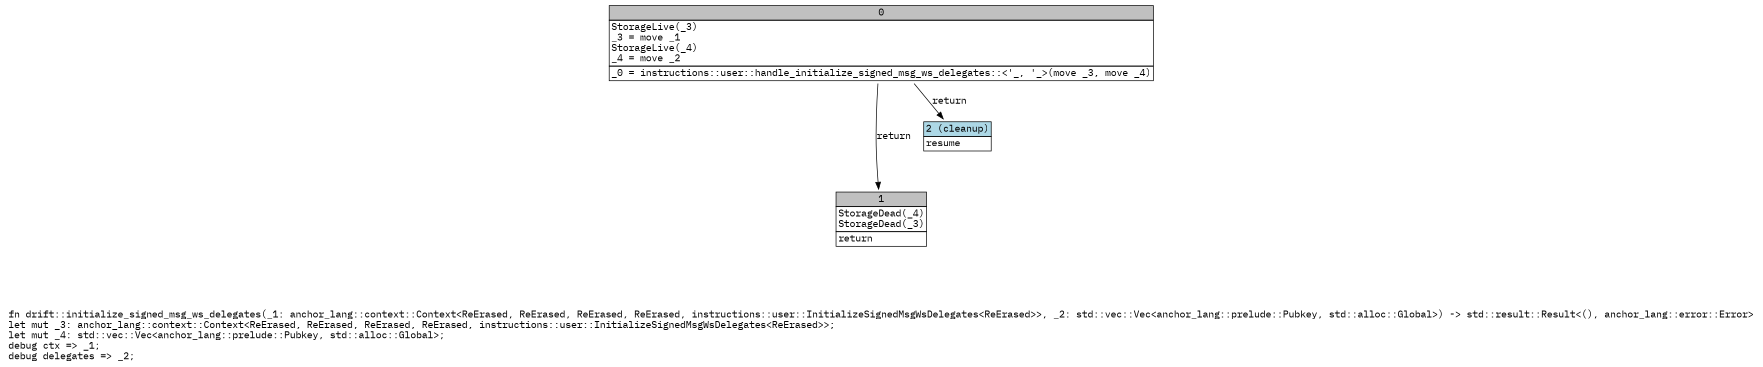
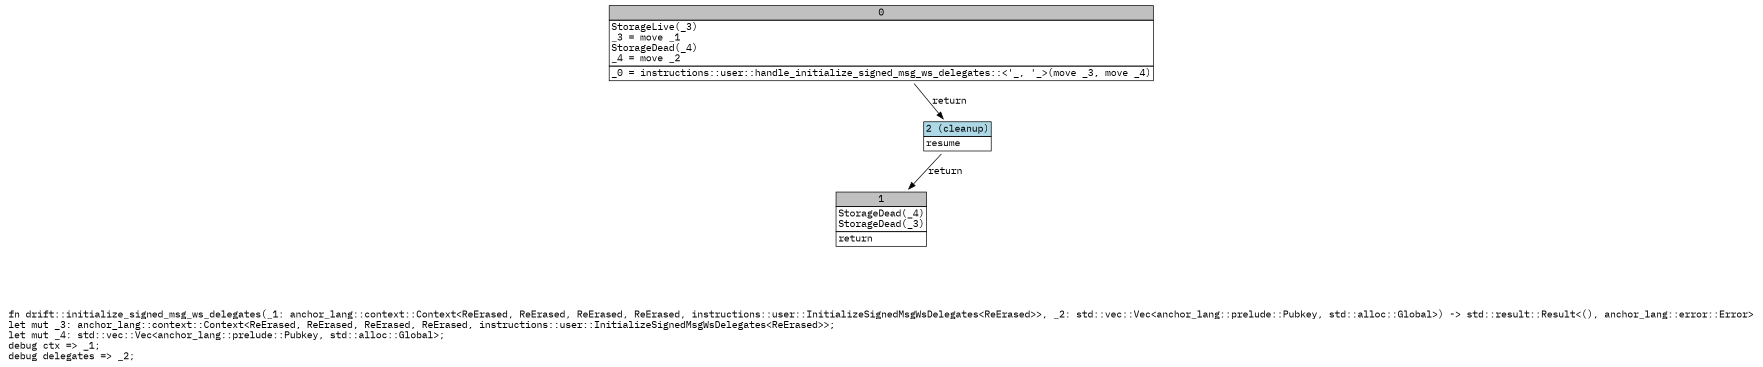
(654, 48) -> (654, 48)
(876, 133) -> (928, 169)
